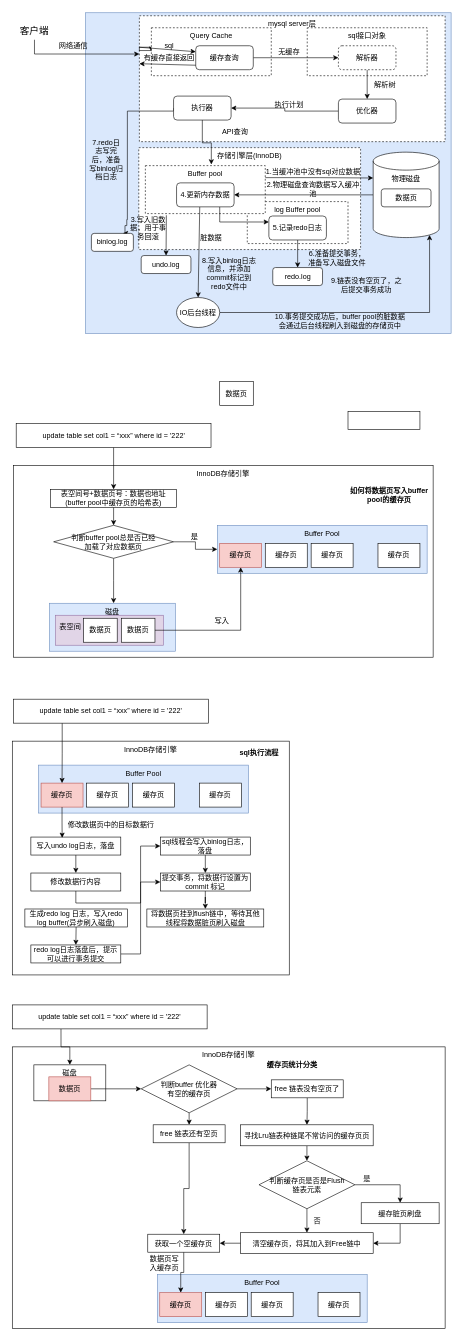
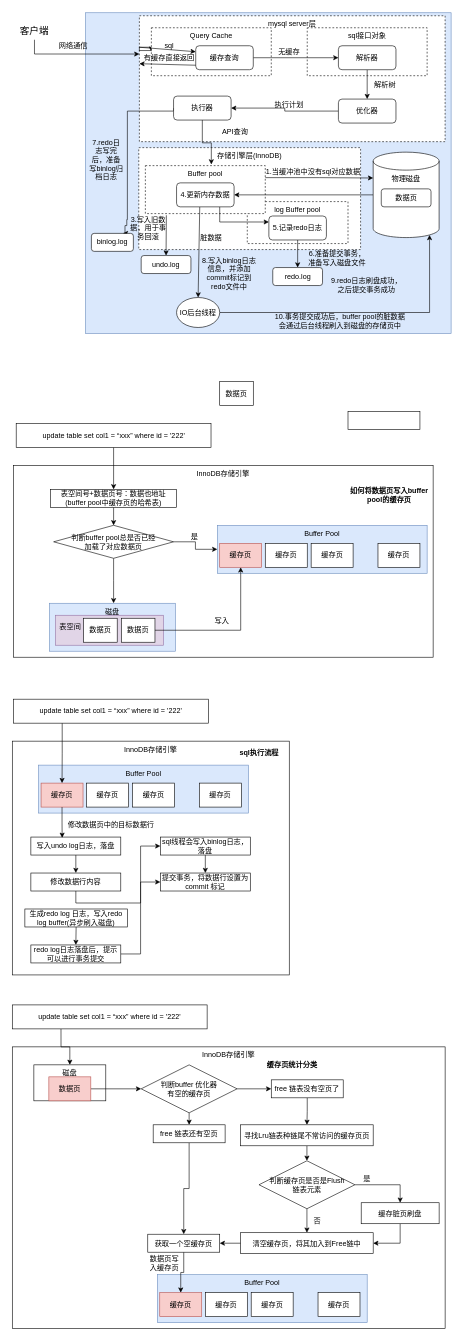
(368, 57) -> (368, 57)
(314, 189) -> none
(367, 285) -> (367, 285)
(206, 900) -> none
(206, 918) -> none
